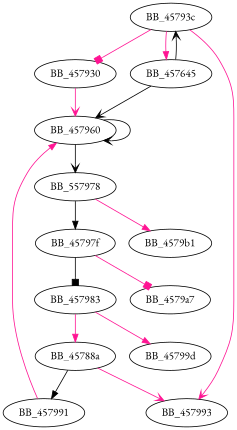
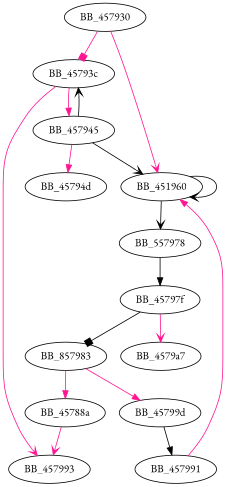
(127, 43) -> (91, 42)
(171, 74) -> (74, 130)
(75, 130) -> (162, 187)
none -> (66, 187)
(170, 243) -> none
(119, 269) -> (160, 324)
(75, 300) -> (66, 356)
(62, 381) -> (167, 437)
